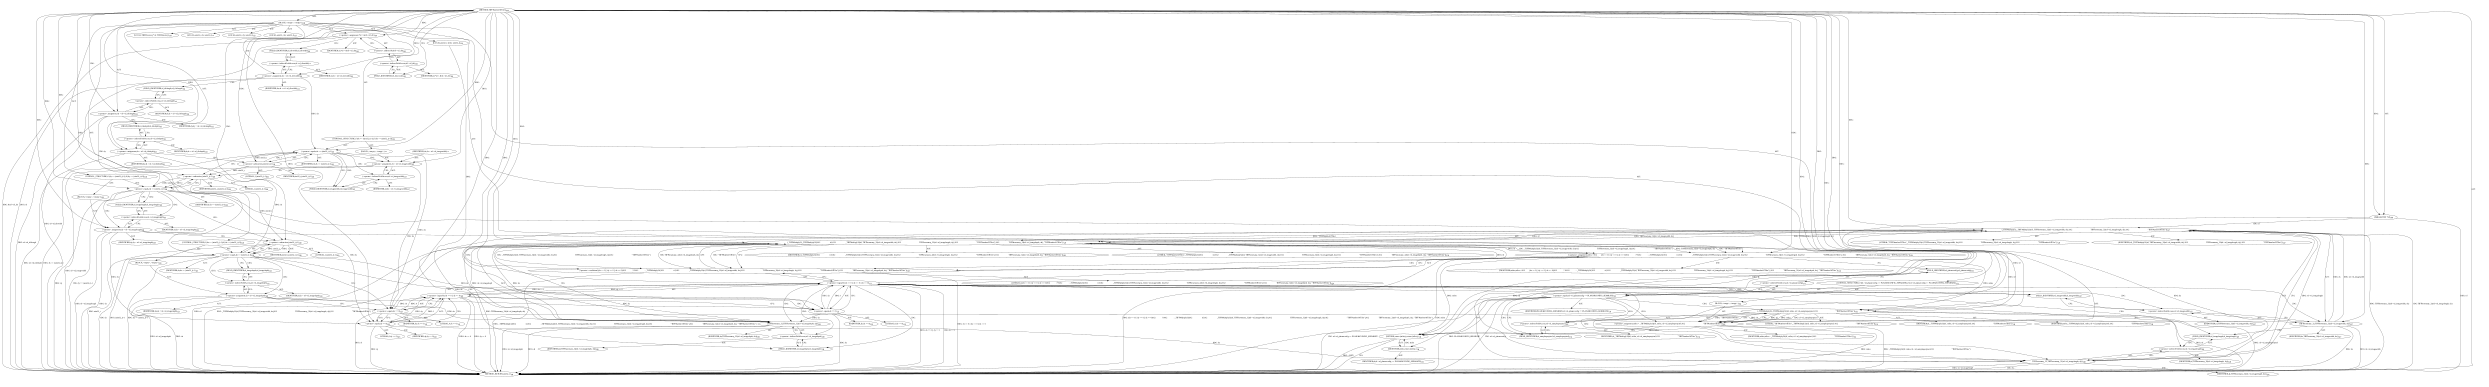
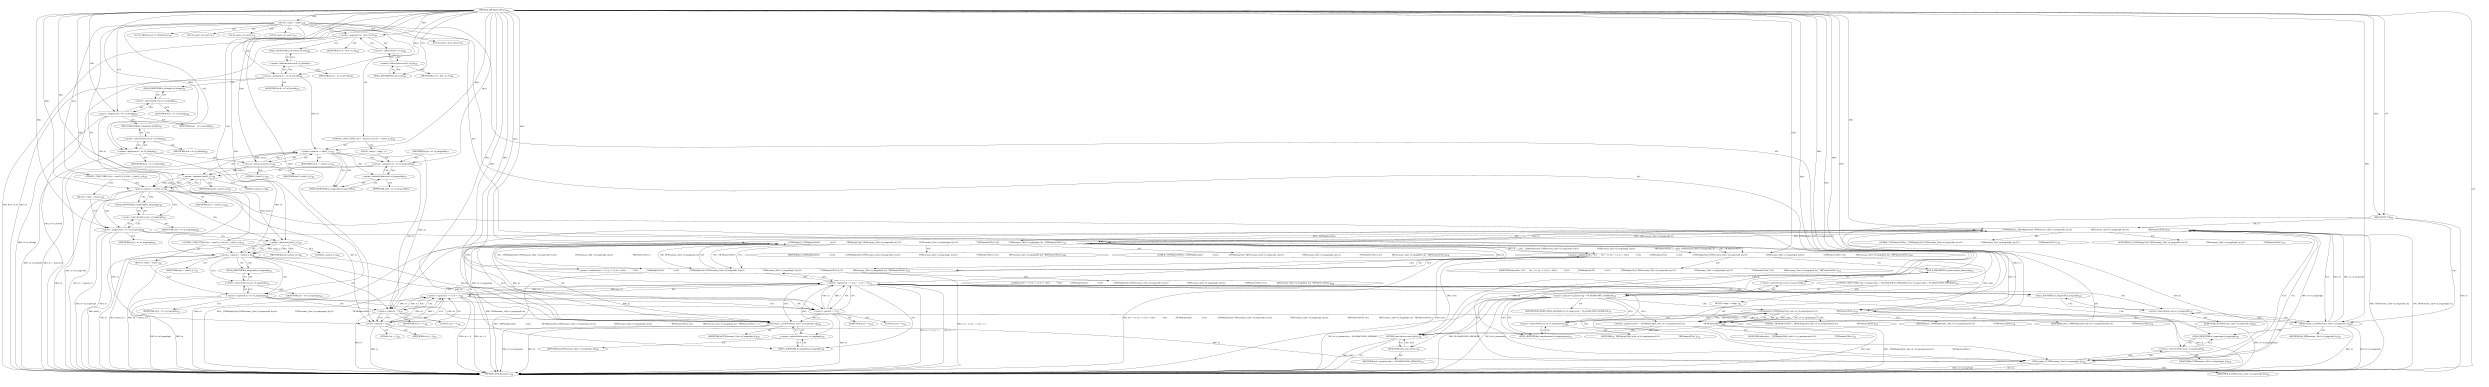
none -> (232, 124)
(206, 151) -> (206, 151)
(1494, 288) -> (2455, 291)
(492, 301) -> (466, 282)
